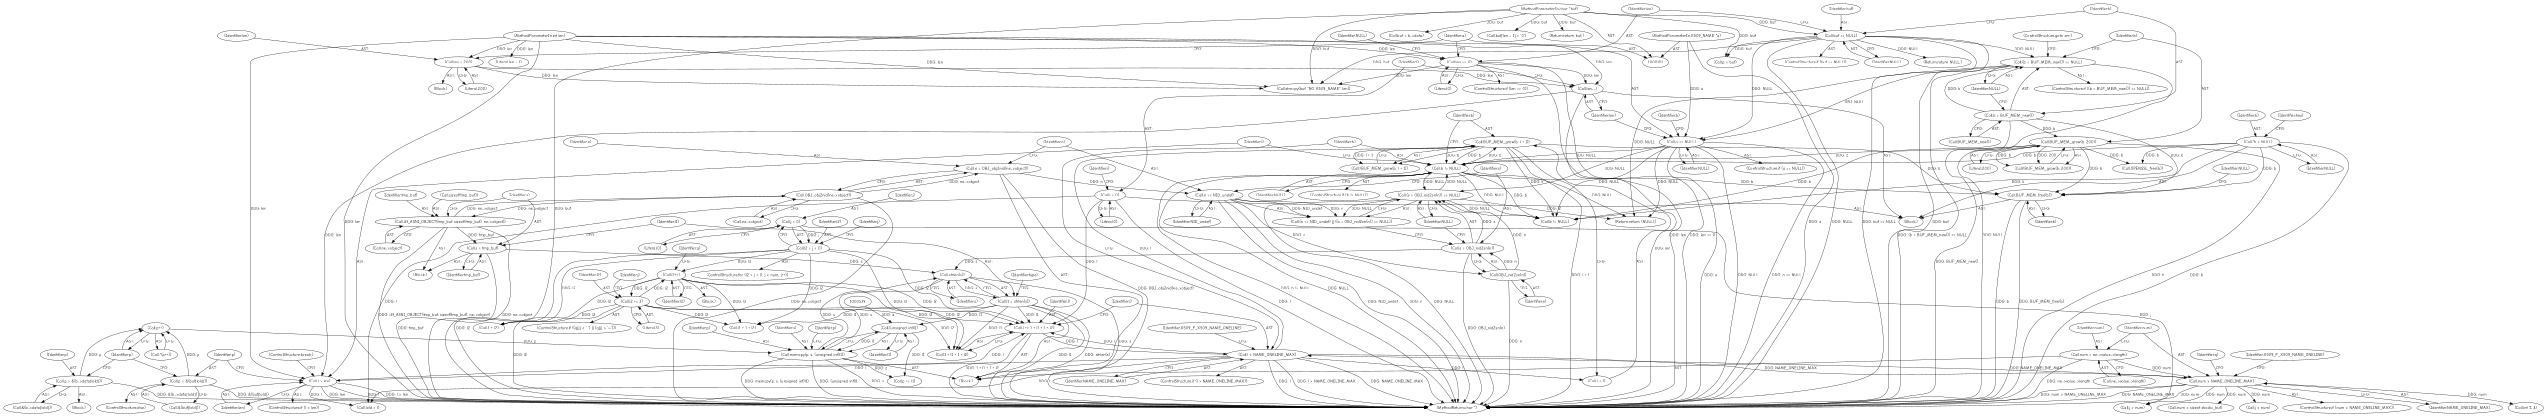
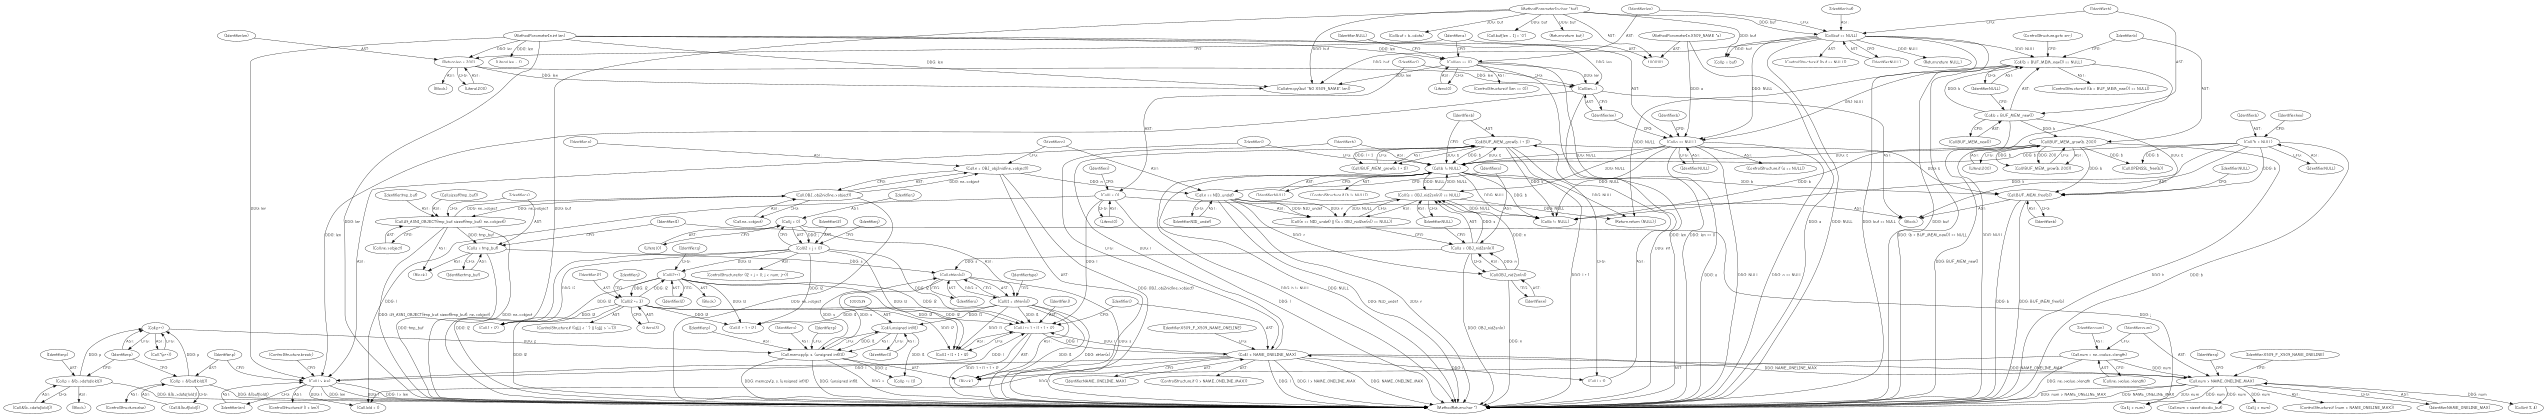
(459, 62) -> (459, 62)
(1657, 181) -> none
(1554, 209) -> (1554, 209)
(1663, 248) -> (1663, 248)
(1333, 256) -> none
(888, 315) -> (888, 315)
